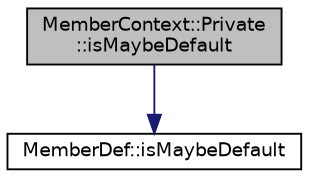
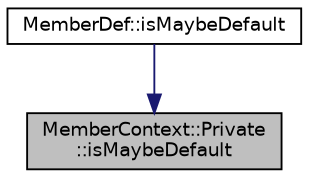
(154, 90) -> (154, 69)
